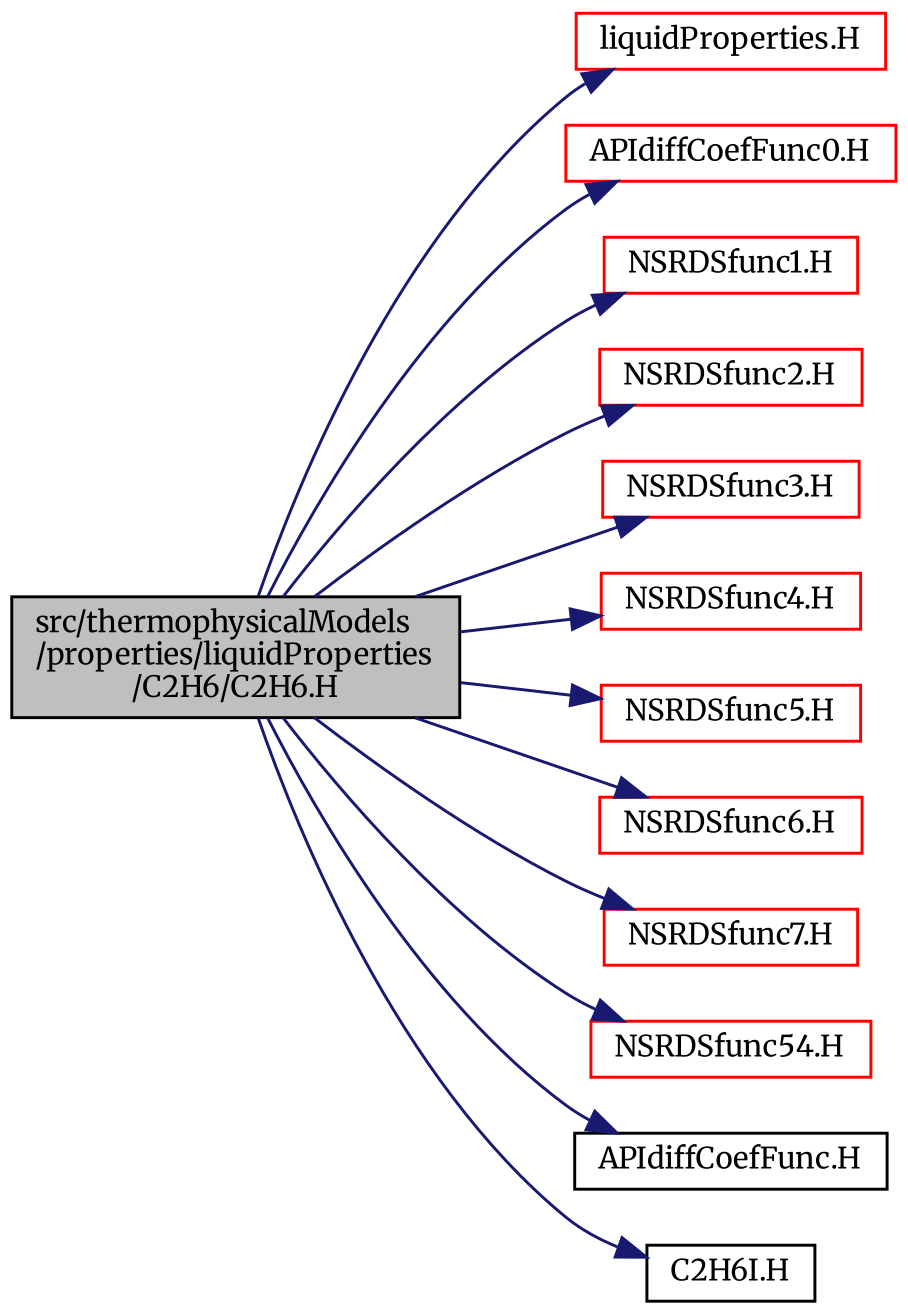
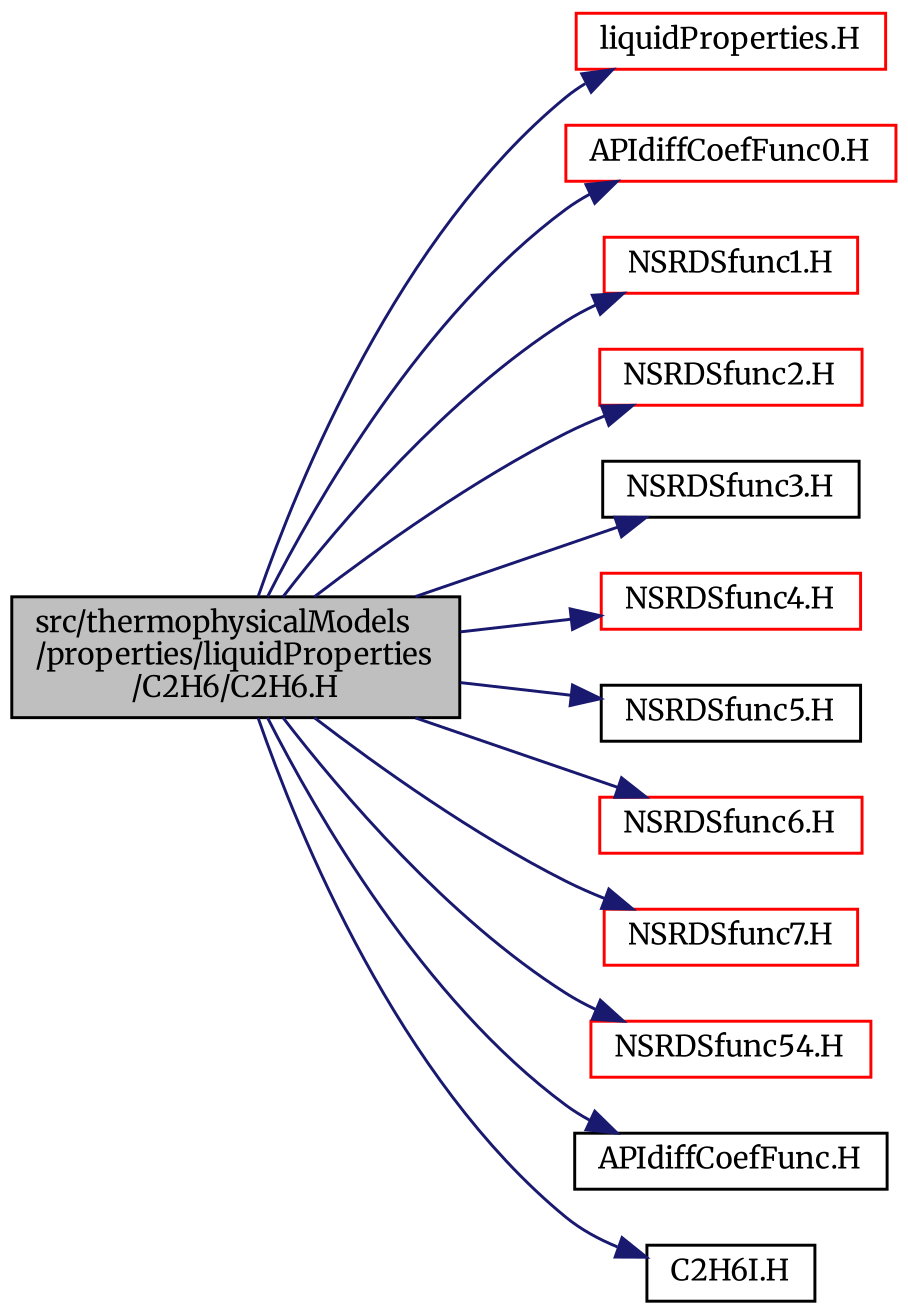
(731, 489) -> (731, 489)
(731, 713) -> (731, 713)
